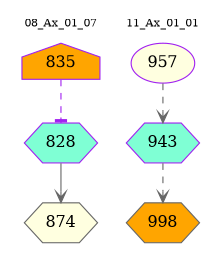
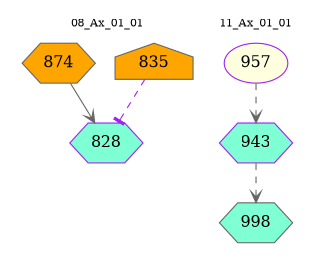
(61, 24) -> (108, 24)
(61, 63) -> (154, 63)
(61, 177) -> (80, 98)
(61, 223) -> (59, 63)
(163, 223) -> (256, 223)
